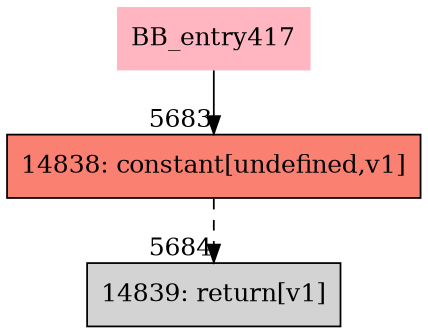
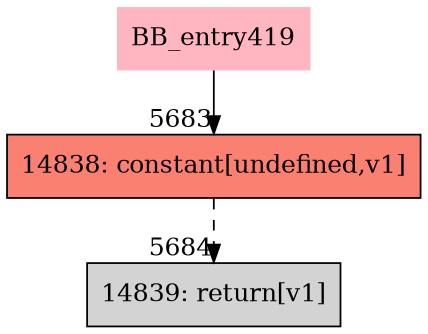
(214, 39) -> (214, 39)
